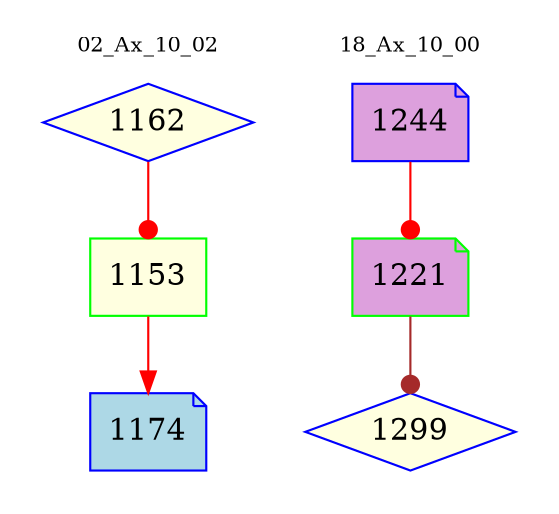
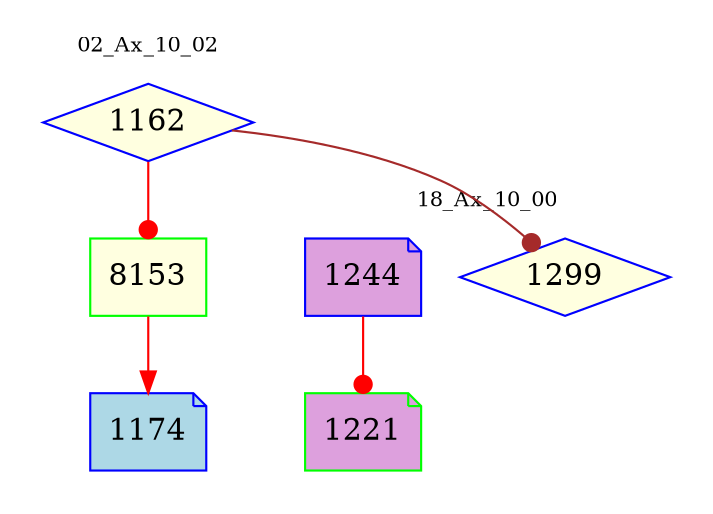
(148, 277) -> (148, 277)
(410, 346) -> (387, 161)
